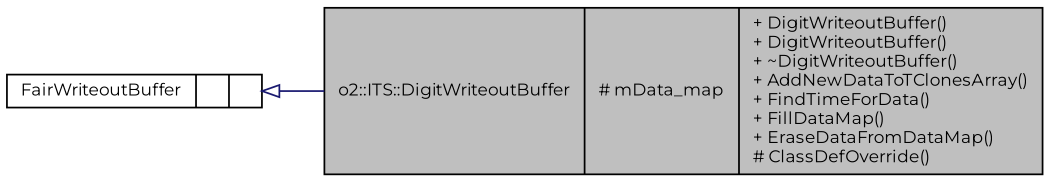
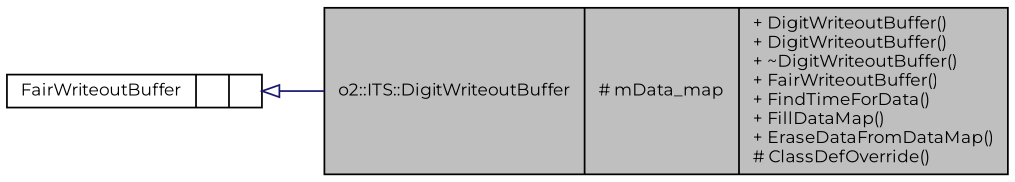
(891, 81) -> (846, 81)
